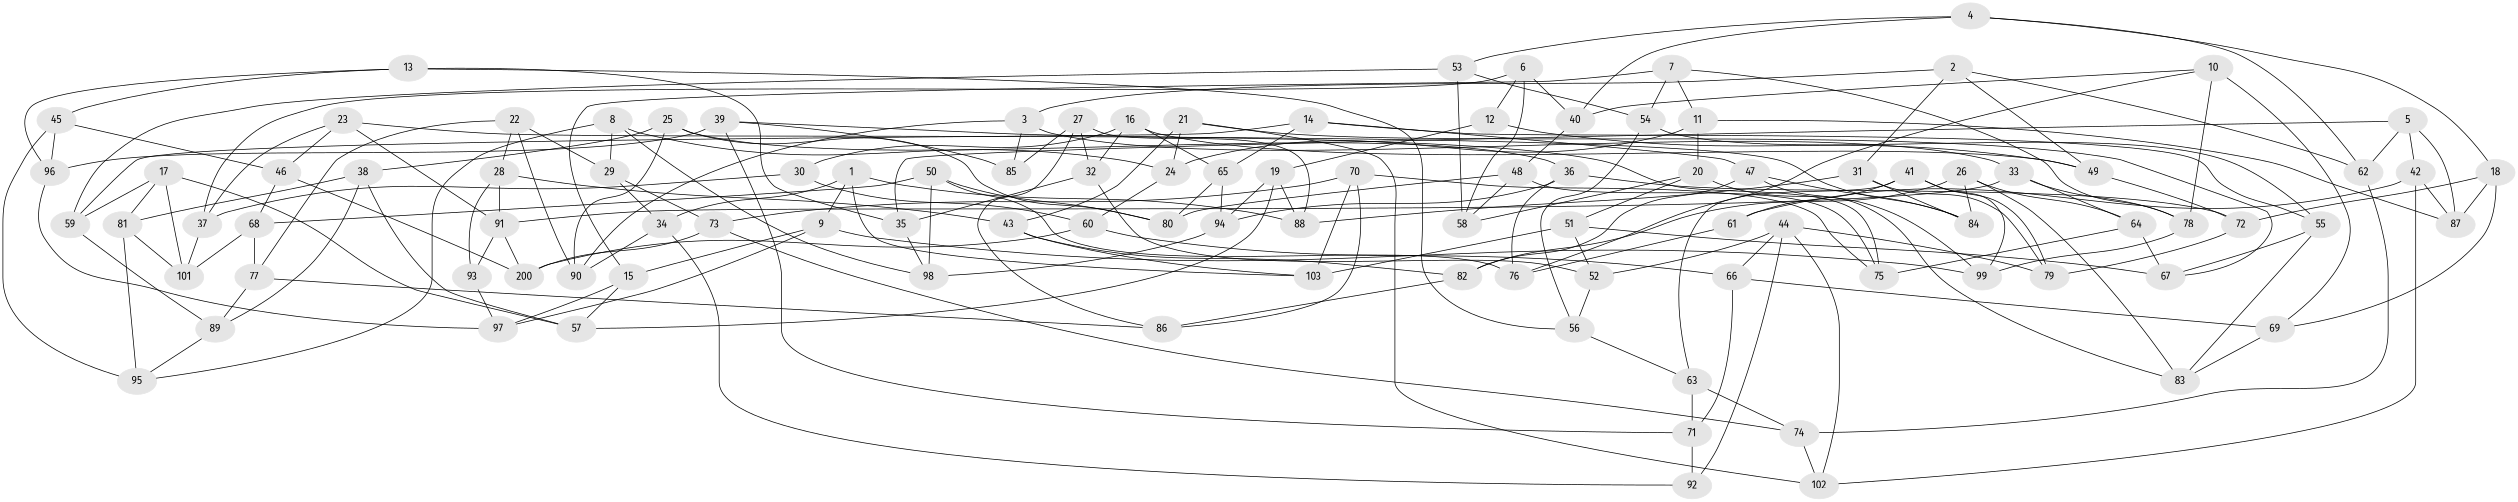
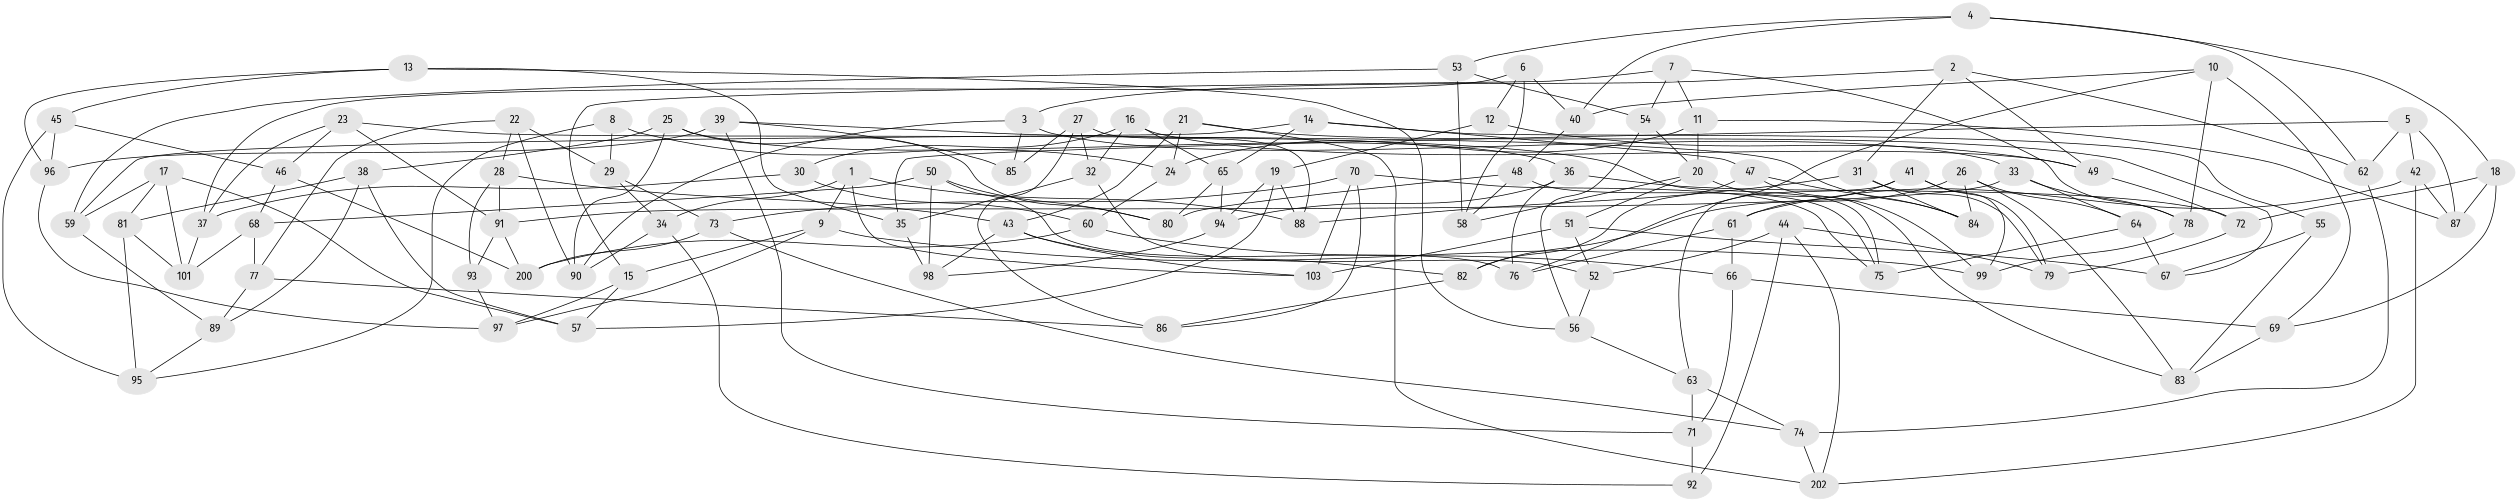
(1993, 143) -> (1672, 146)
(773, 227) -> (967, 252)
(1760, 249) -> (1732, 257)
(1819, 486) -> (1819, 486)
